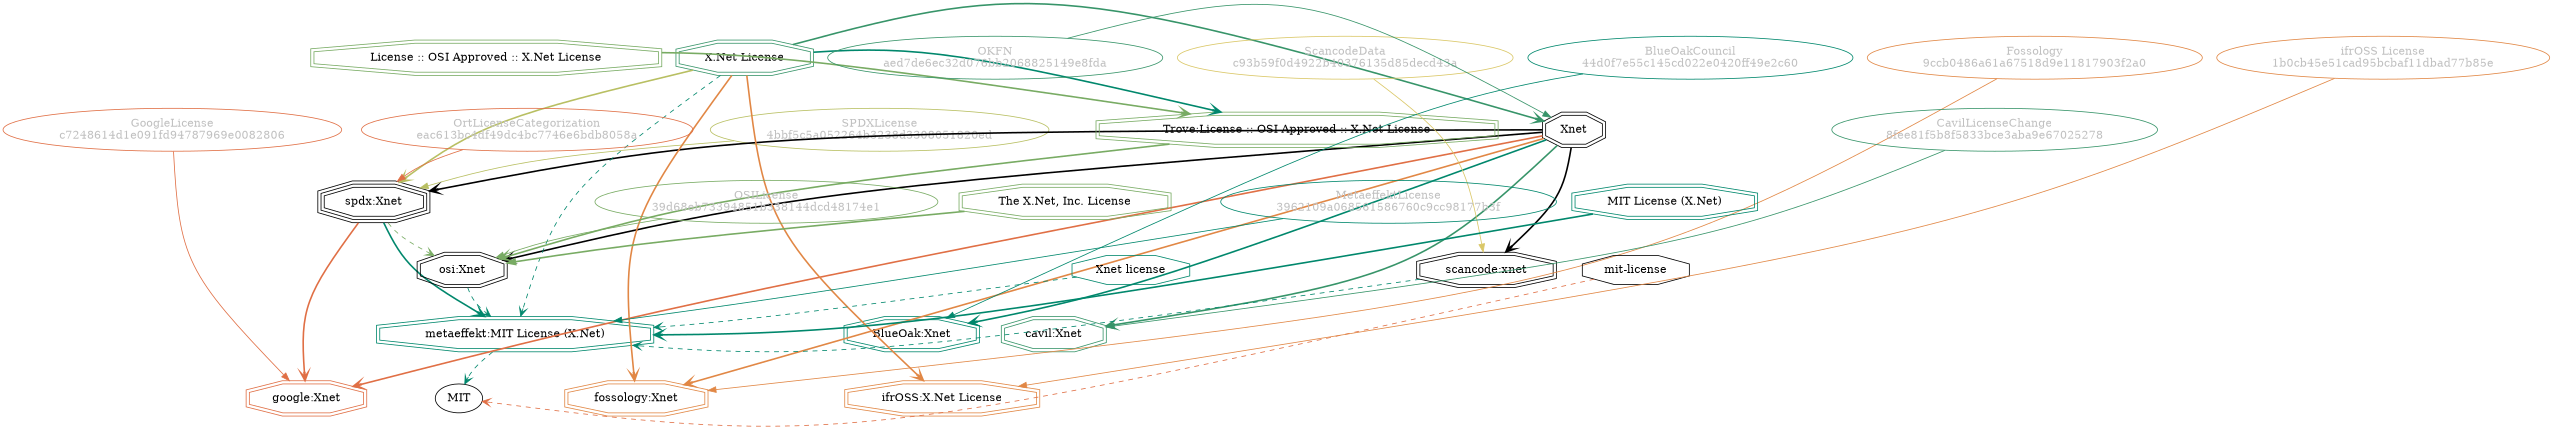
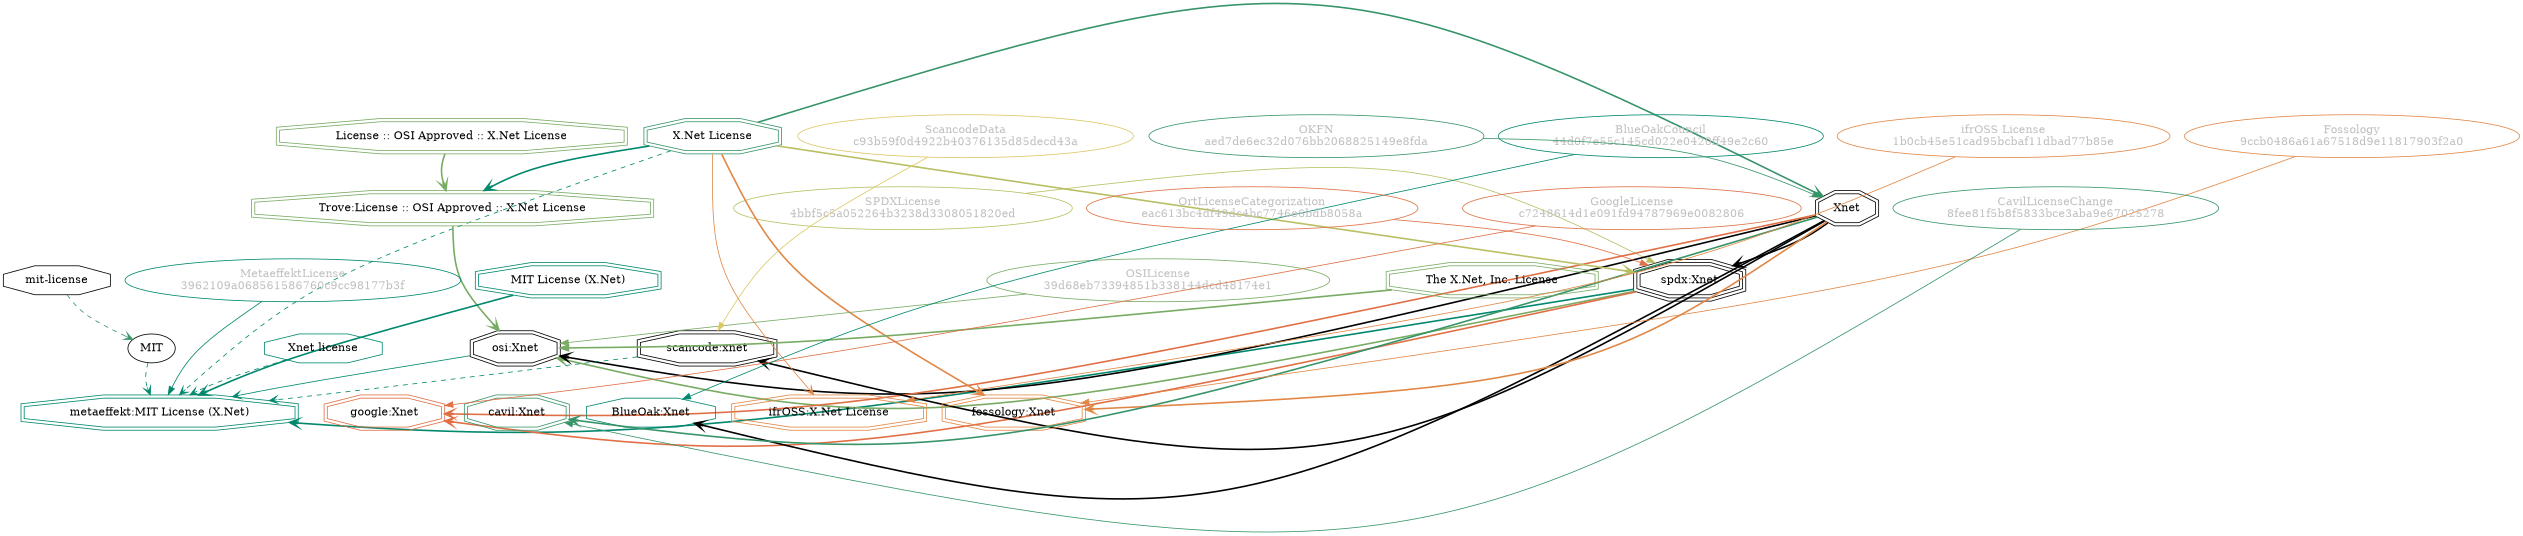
(406, 239) -> (1101, 390)
(1265, 241) -> (1287, 474)
(795, 245) -> (730, 283)
(474, 301) -> (355, 375)
(912, 334) -> (651, 413)
(479, 363) -> (146, 375)
(1047, 395) -> (93, 319)
